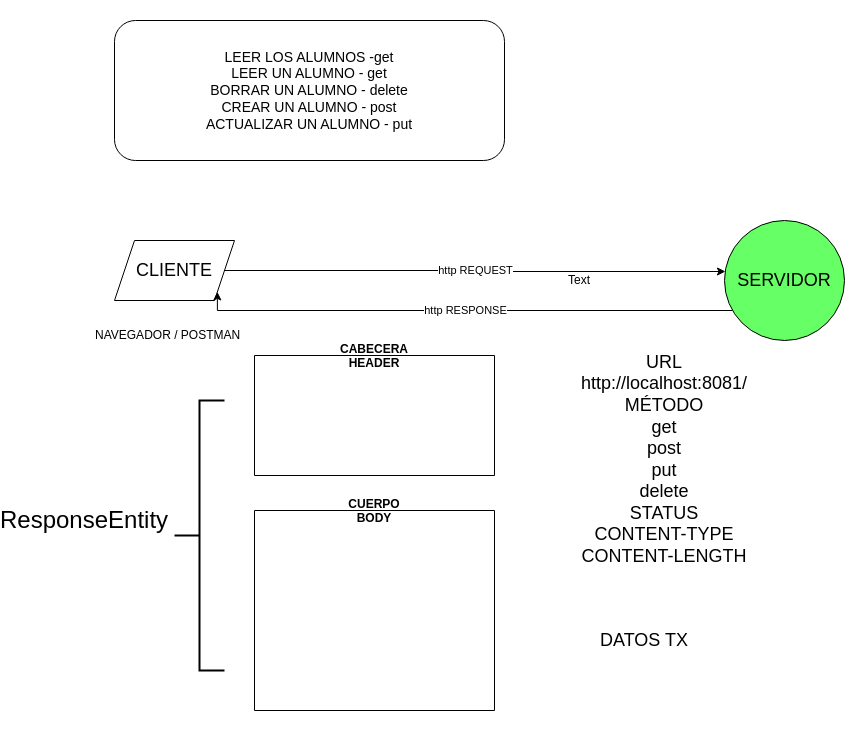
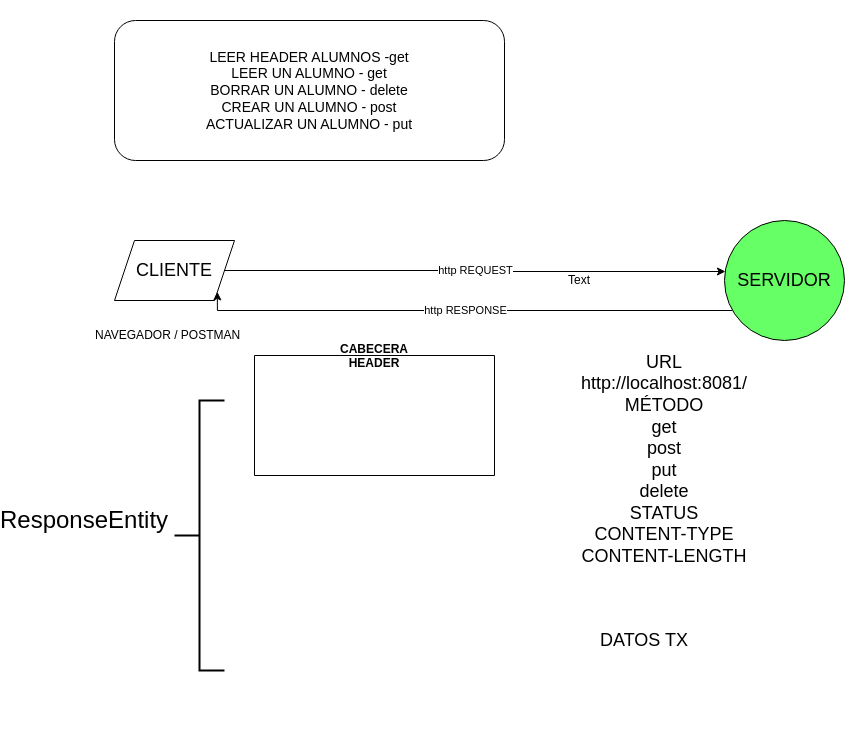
(310, 91) -> (310, 91)
(375, 611) -> none
